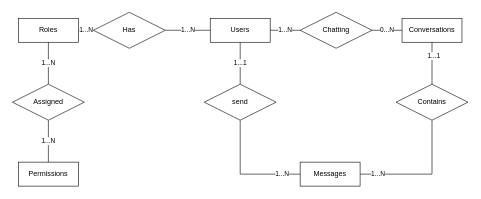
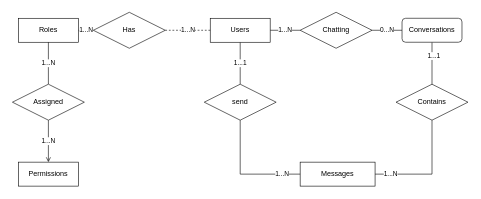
(173, 30) -> (173, 30)
(432, 30) -> (432, 30)
(48, 158) -> (48, 158)
(330, 174) -> (338, 174)
